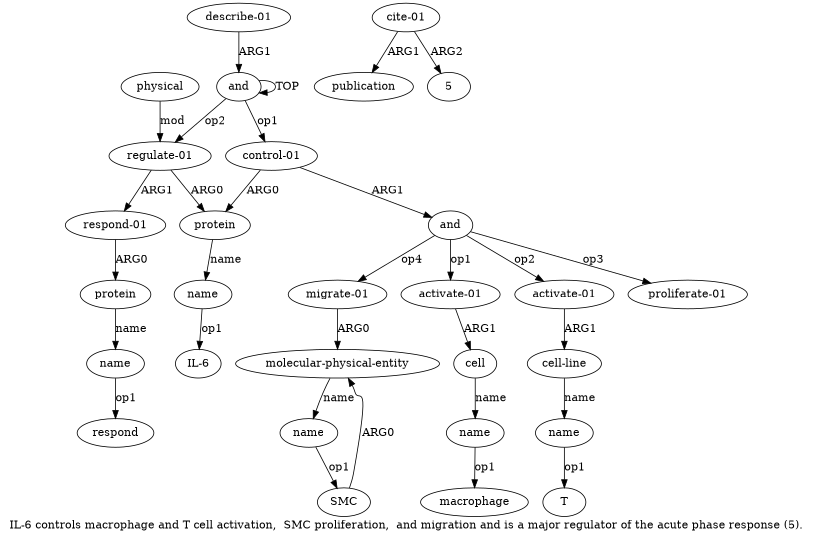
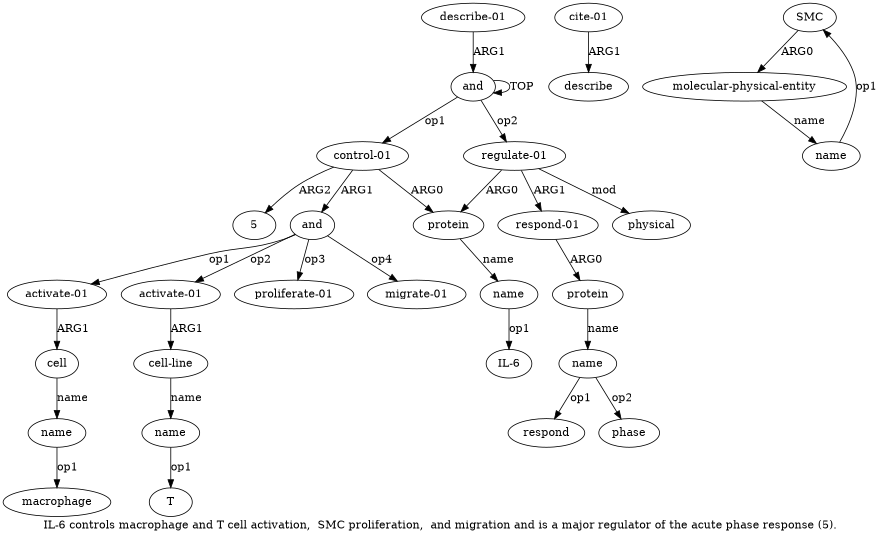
(426, 49) -> (300, 184)
(364, 87) -> (589, 87)
(160, 117) -> (580, 189)
(338, 325) -> none
none -> (629, 433)
